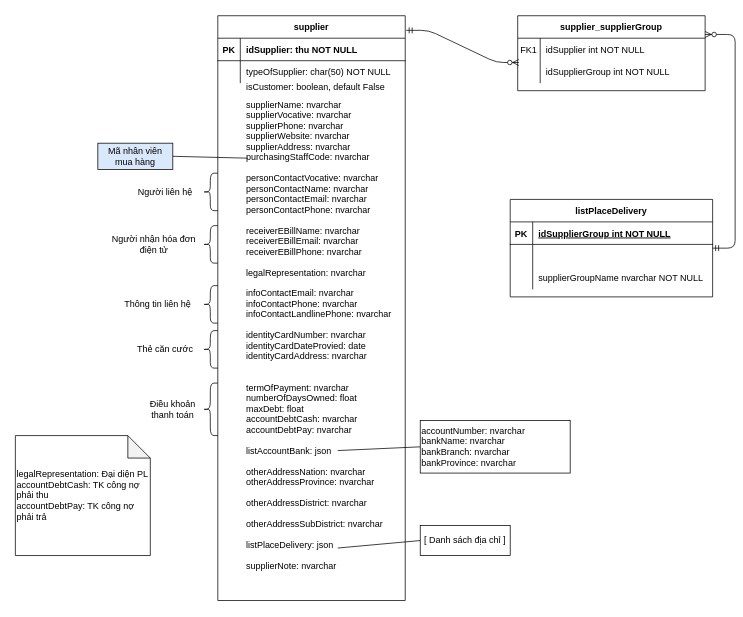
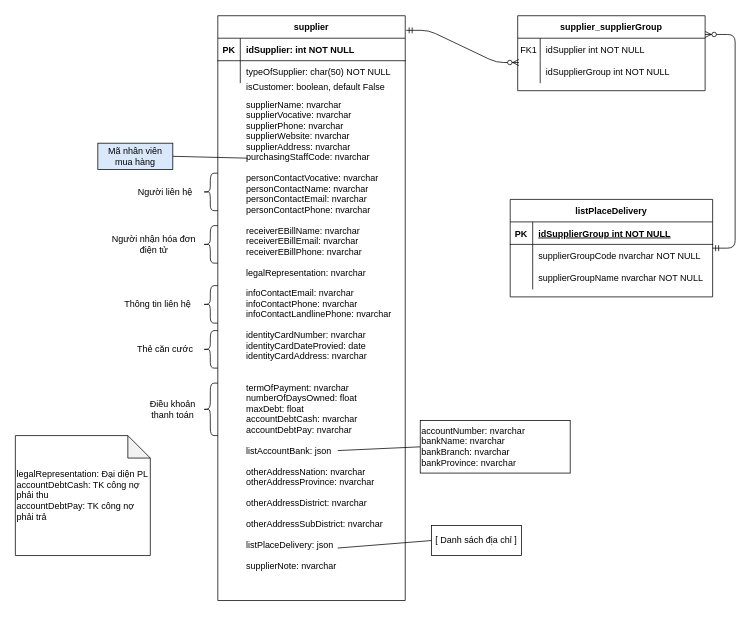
(298, 50) -> (297, 50)
none -> (623, 255)
(465, 540) -> (477, 540)
